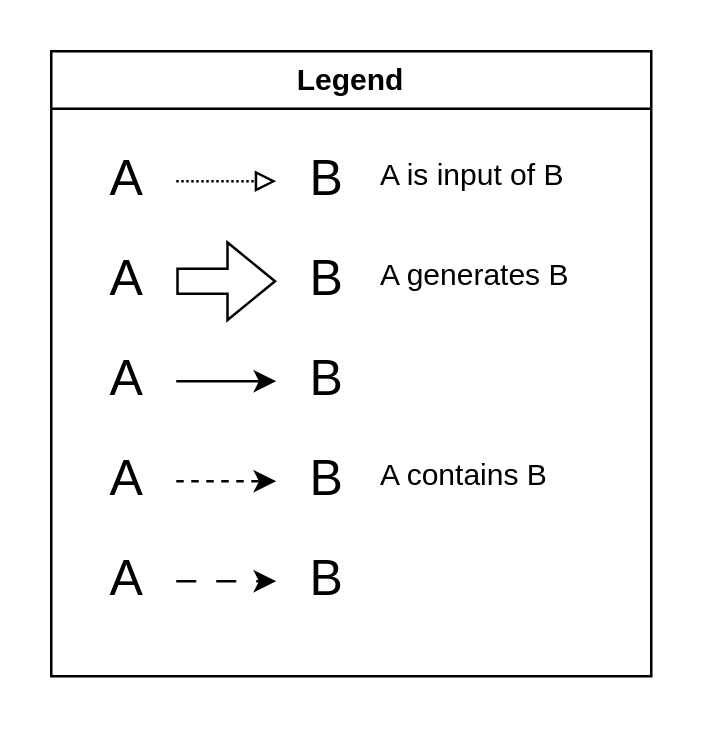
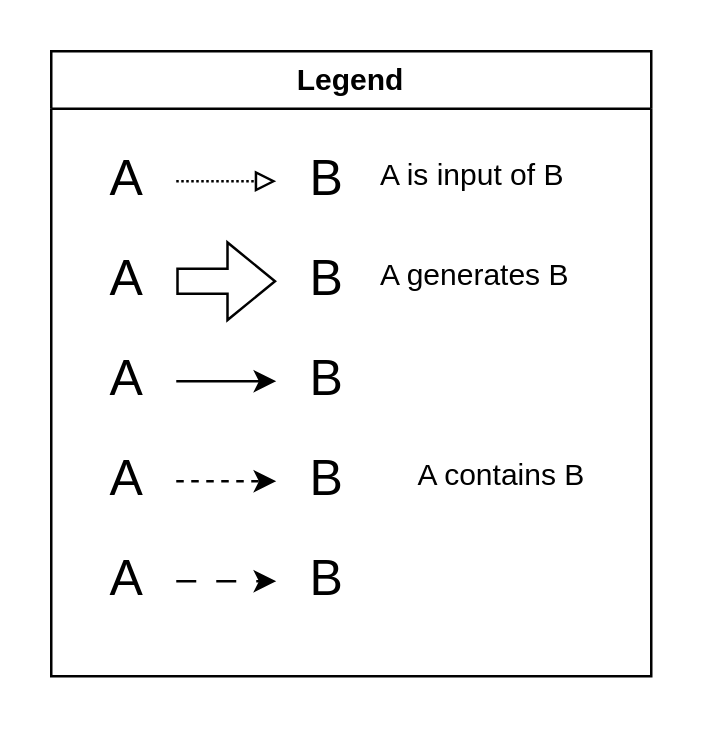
(489, 476) -> (526, 476)
